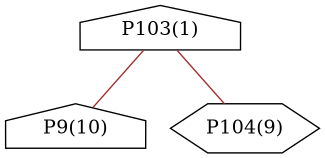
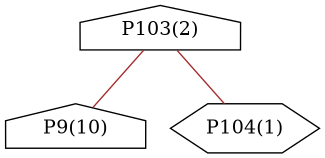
(160, 30) -> (160, 30)
(245, 128) -> (245, 128)
